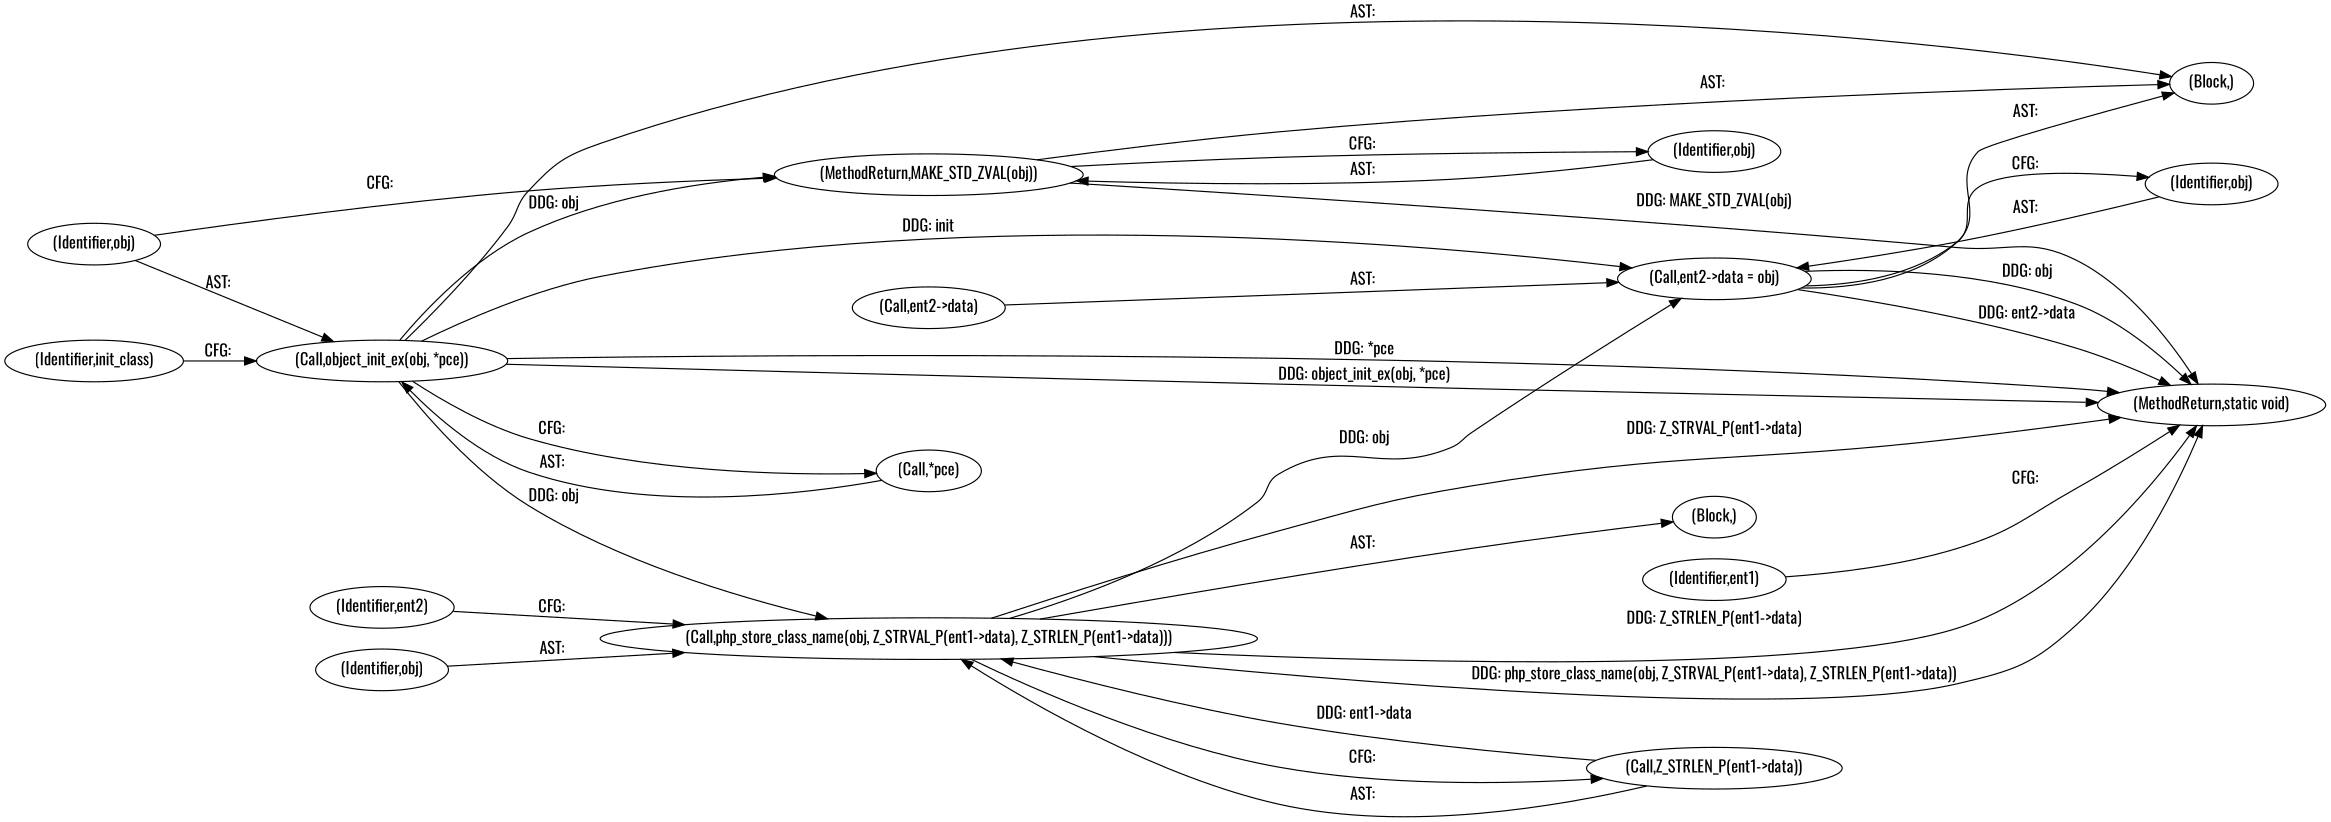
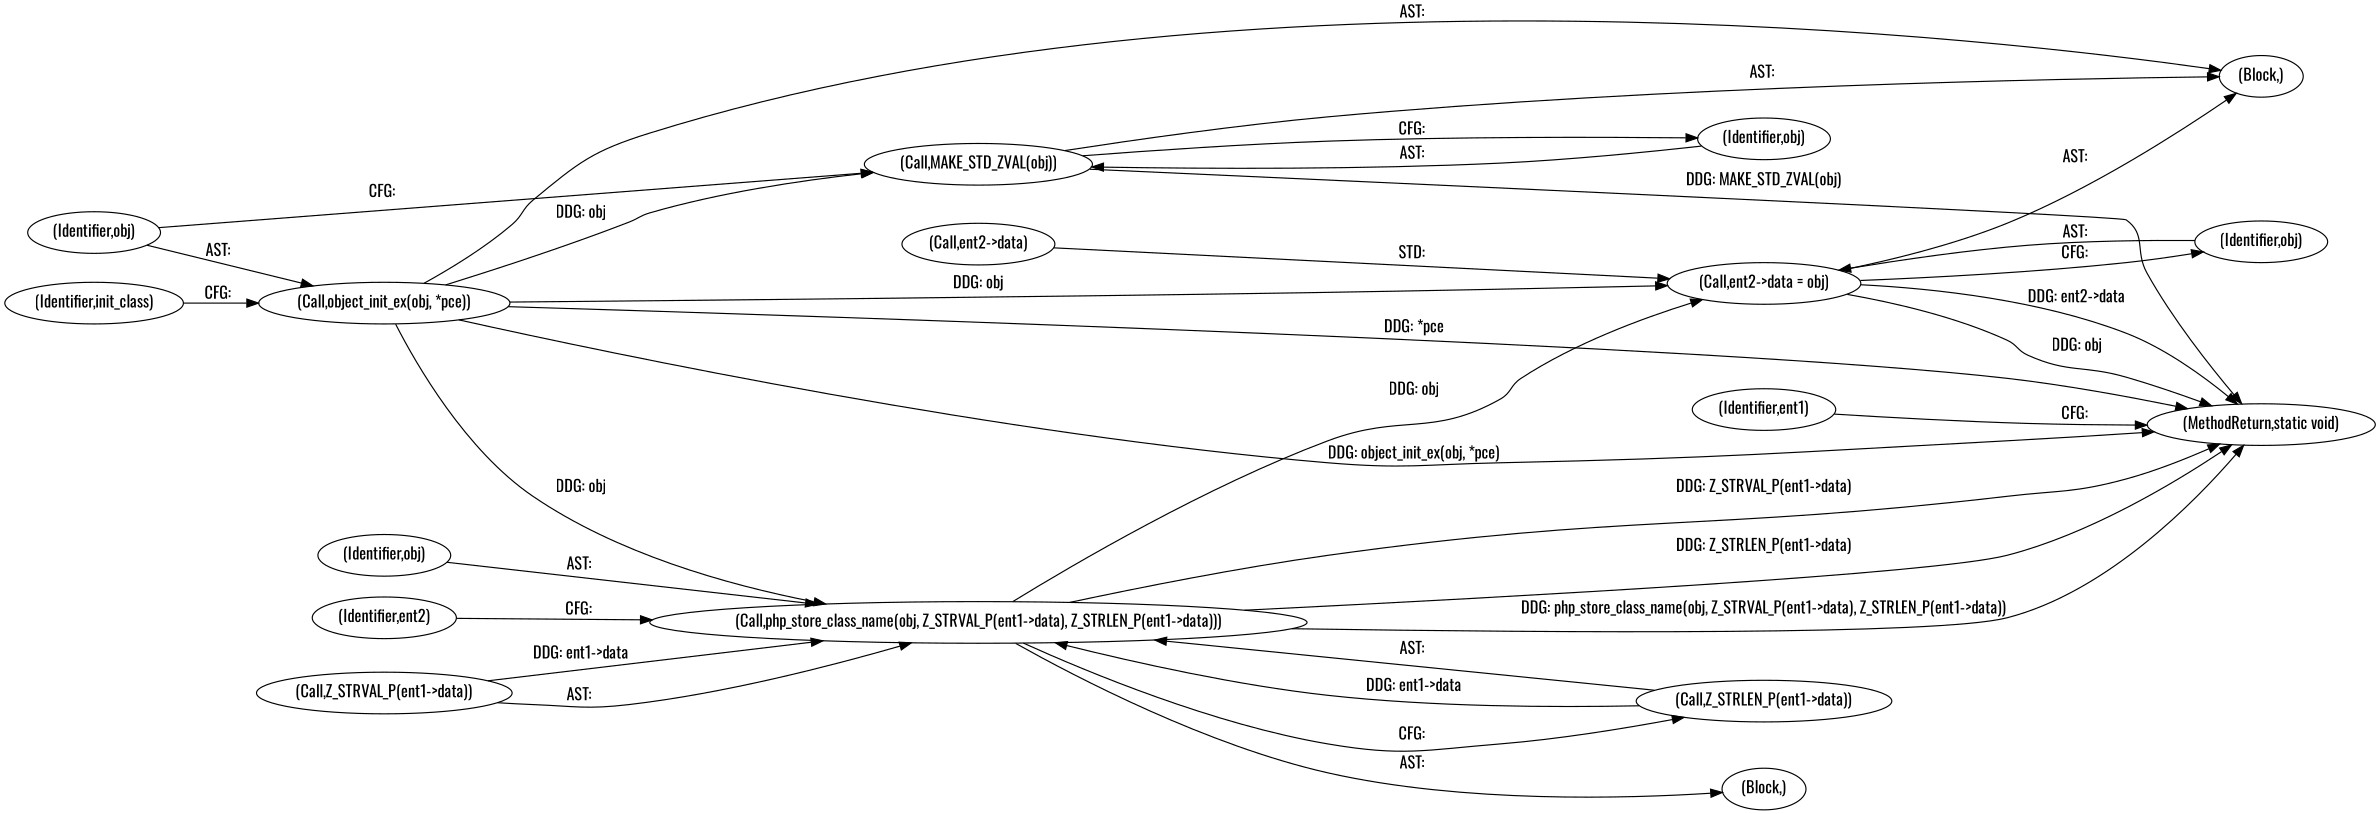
(929, 175) -> (978, 164)
(929, 227) -> (978, 284)
(1364, 281) -> (1414, 254)
(929, 471) -> none
none -> (384, 693)
